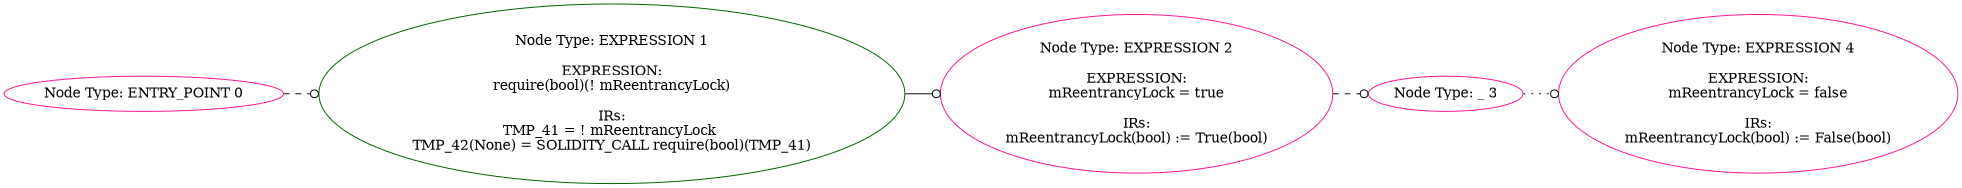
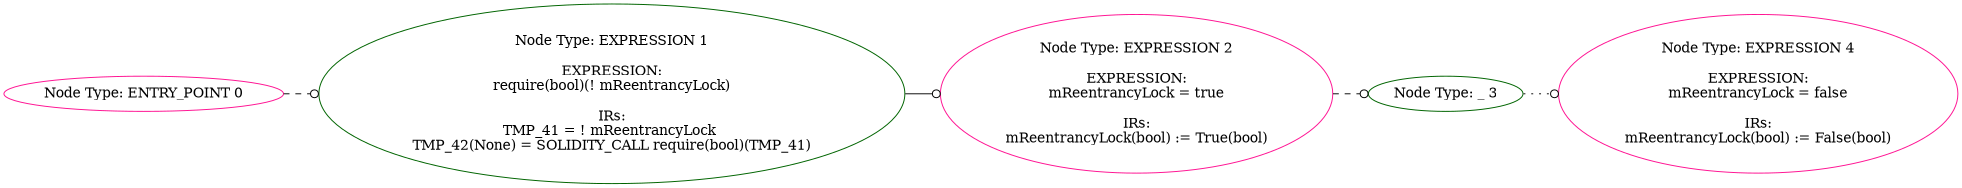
(1446, 94) -> (1446, 94)
